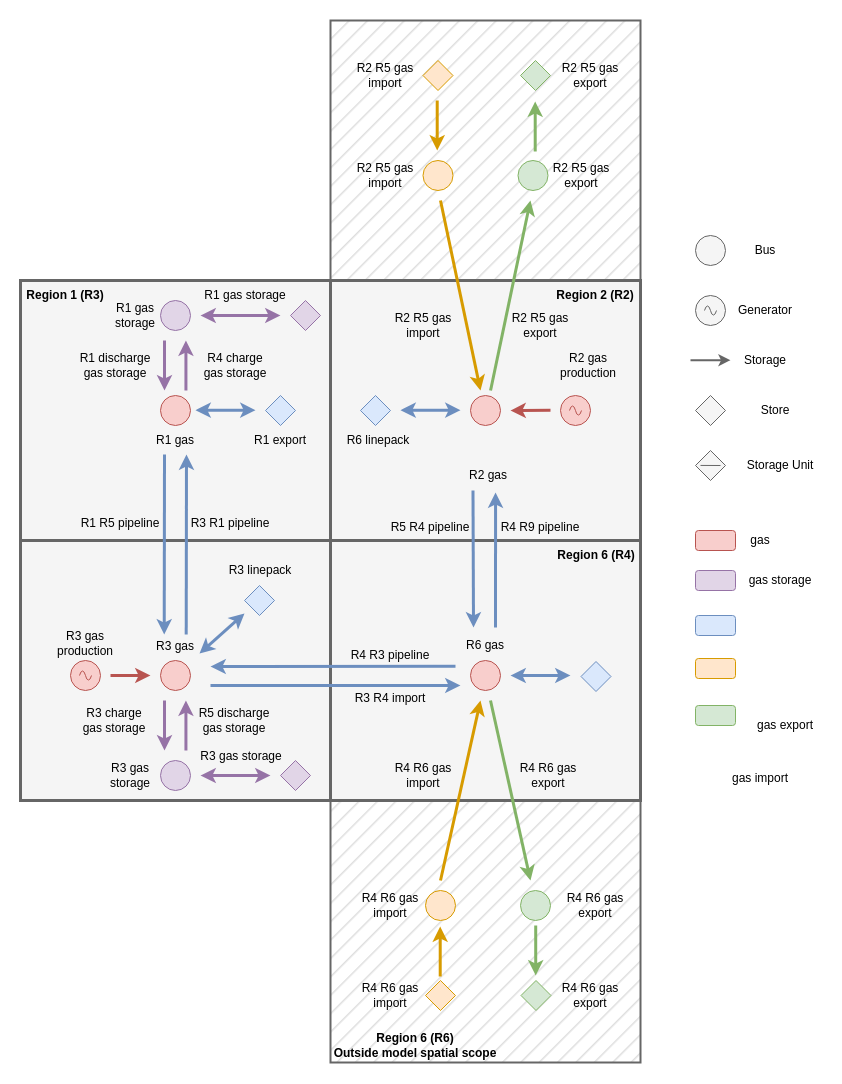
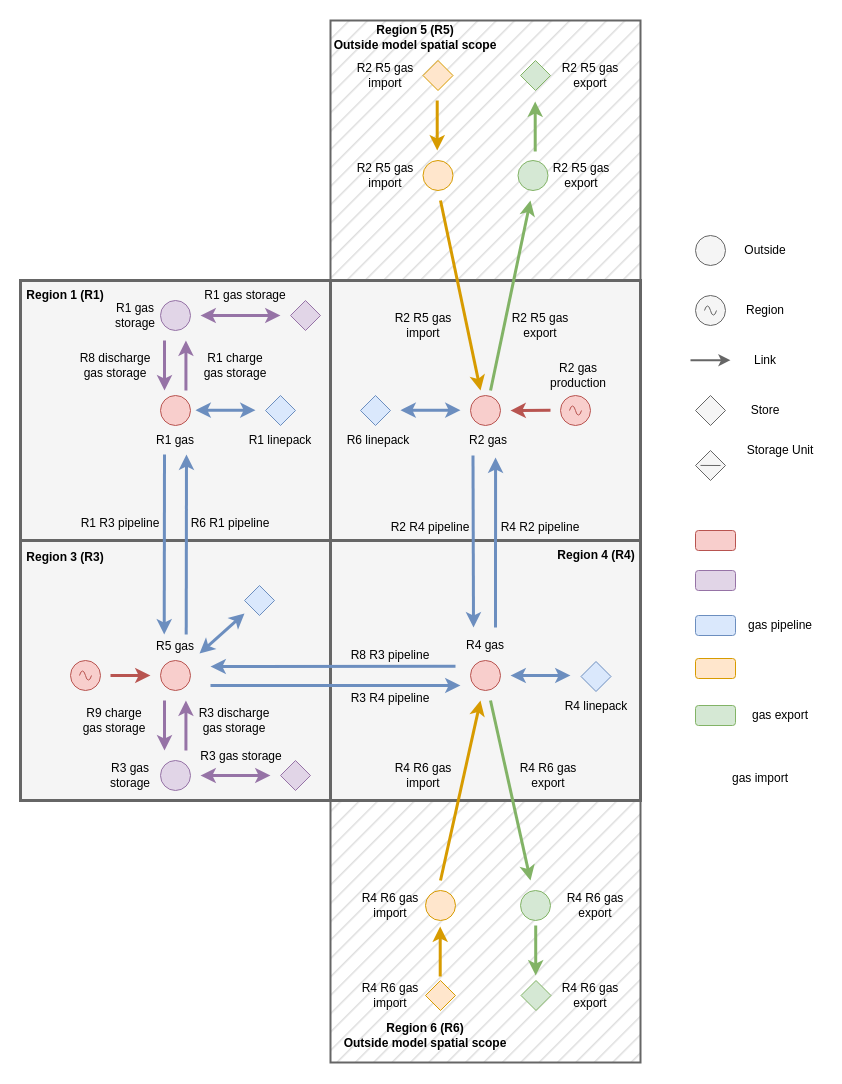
none -> (416, 38)
(766, 251) -> (766, 251)
(66, 296) -> (66, 296)
(596, 296) -> none
(766, 311) -> (766, 311)
(766, 361) -> (766, 361)
(116, 366) -> (116, 366)
(236, 366) -> (236, 366)
(588, 366) -> (578, 376)
(776, 411) -> (766, 411)
(281, 441) -> (281, 441)
(781, 466) -> (781, 451)
(488, 476) -> (488, 441)
(121, 524) -> (121, 524)
(231, 524) -> (231, 524)
(431, 528) -> (431, 528)
(541, 528) -> (541, 528)
(761, 541) -> none
(597, 556) -> (597, 556)
none -> (66, 558)
(261, 571) -> none
(781, 581) -> none
none -> (781, 626)
(86, 644) -> none
(486, 646) -> (486, 646)
(176, 647) -> (176, 647)
(391, 656) -> (391, 656)
(391, 699) -> (391, 699)
none -> (596, 707)
(115, 721) -> (115, 721)
(235, 721) -> (235, 721)
(786, 726) -> (781, 716)
(416, 1046) -> (426, 1036)
